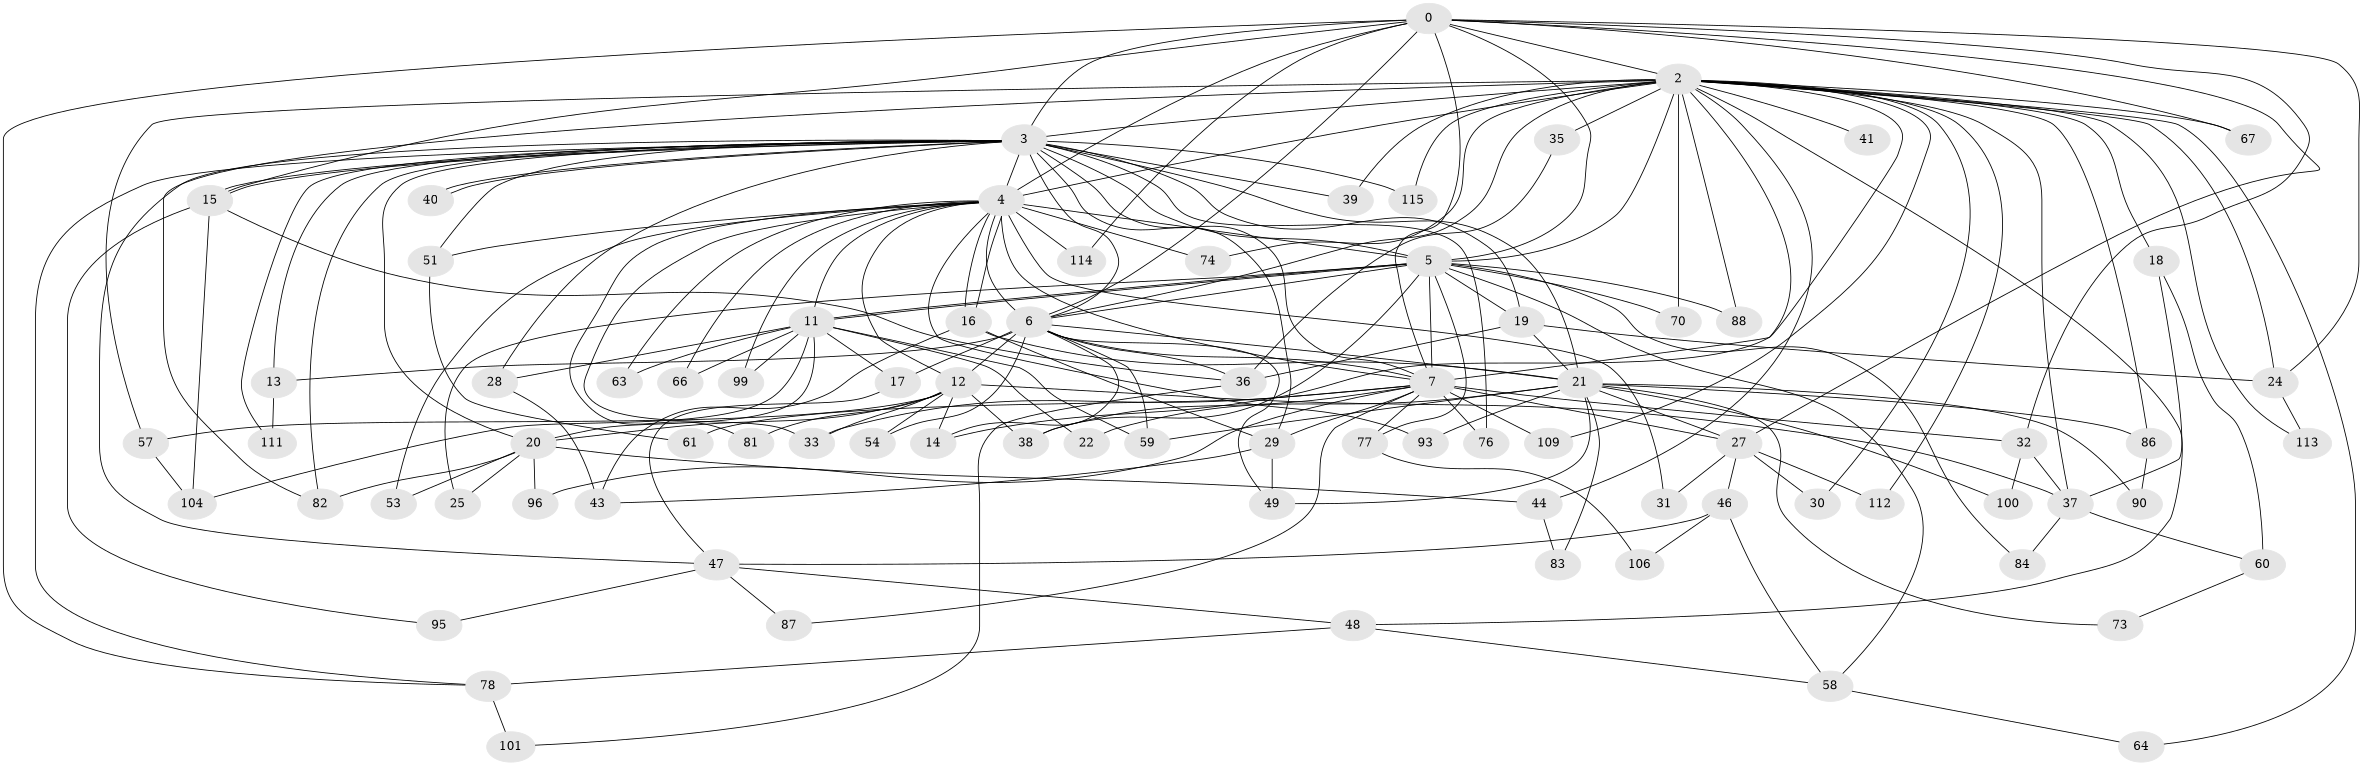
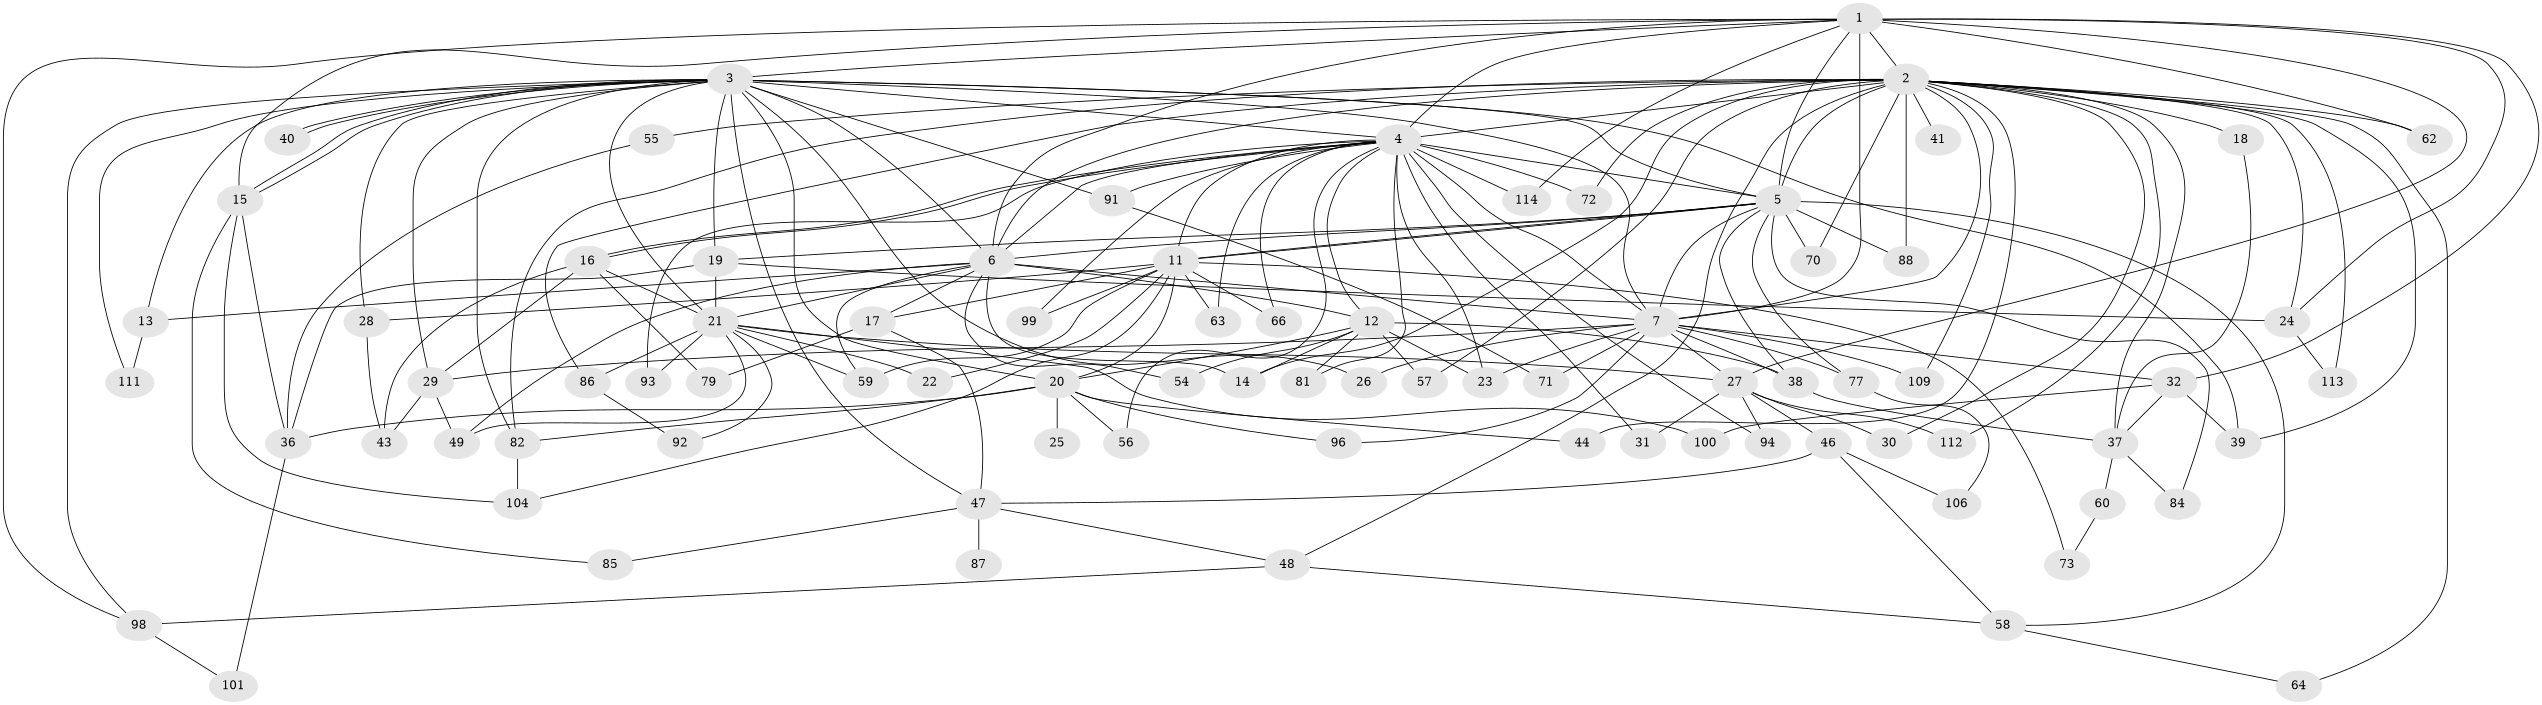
(1429, 19) -> (1860, 19)
(1351, 106) -> none
(1557, 140) -> (652, 140)
(2248, 140) -> (2430, 140)
(1413, 201) -> none
(431, 261) -> (1112, 201)
(1208, 261) -> (1589, 201)
(868, 298) -> none
(1136, 352) -> (672, 410)
none -> (709, 383)
(1495, 406) -> (1952, 421)
none -> (2202, 409)
(2223, 410) -> none
(690, 443) -> (1546, 383)
(812, 443) -> (1485, 383)
(1486, 443) -> (1364, 383)
none -> (1768, 443)
(169, 474) -> (518, 474)
(394, 504) -> (1126, 443)
(2140, 504) -> (680, 443)
(1812, 541) -> (1591, 288)
(1558, 565) -> none
(1154, 575) -> none
(439, 626) -> (610, 565)
(488, 686) -> (139, 626)
